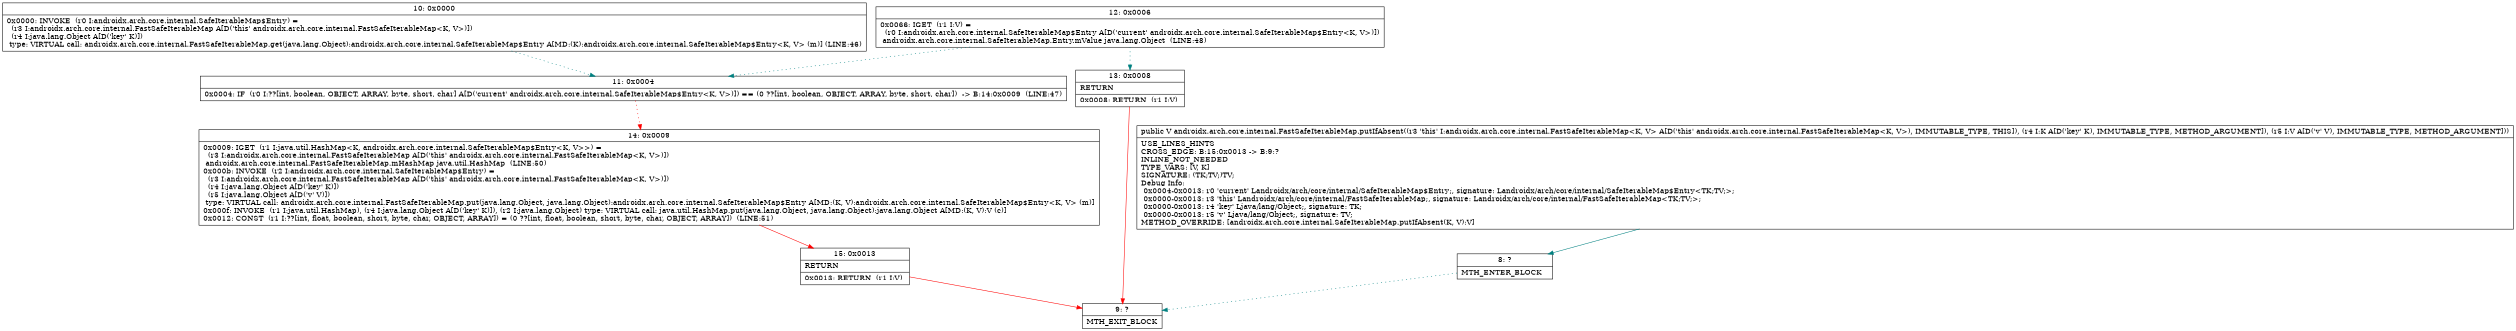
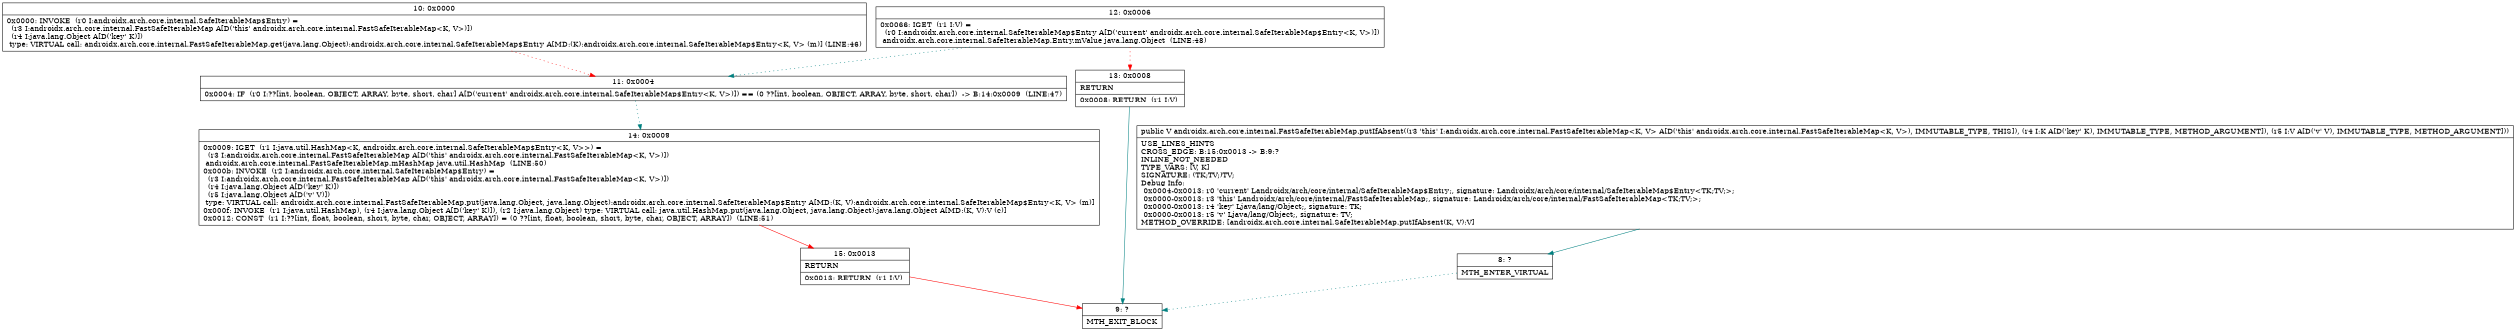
(1130, 56) -> (1130, 56)
(551, 63) -> (551, 63)
(638, 113) -> (638, 113)
(1126, 203) -> (1126, 203)
(1502, 272) -> (1505, 272)
